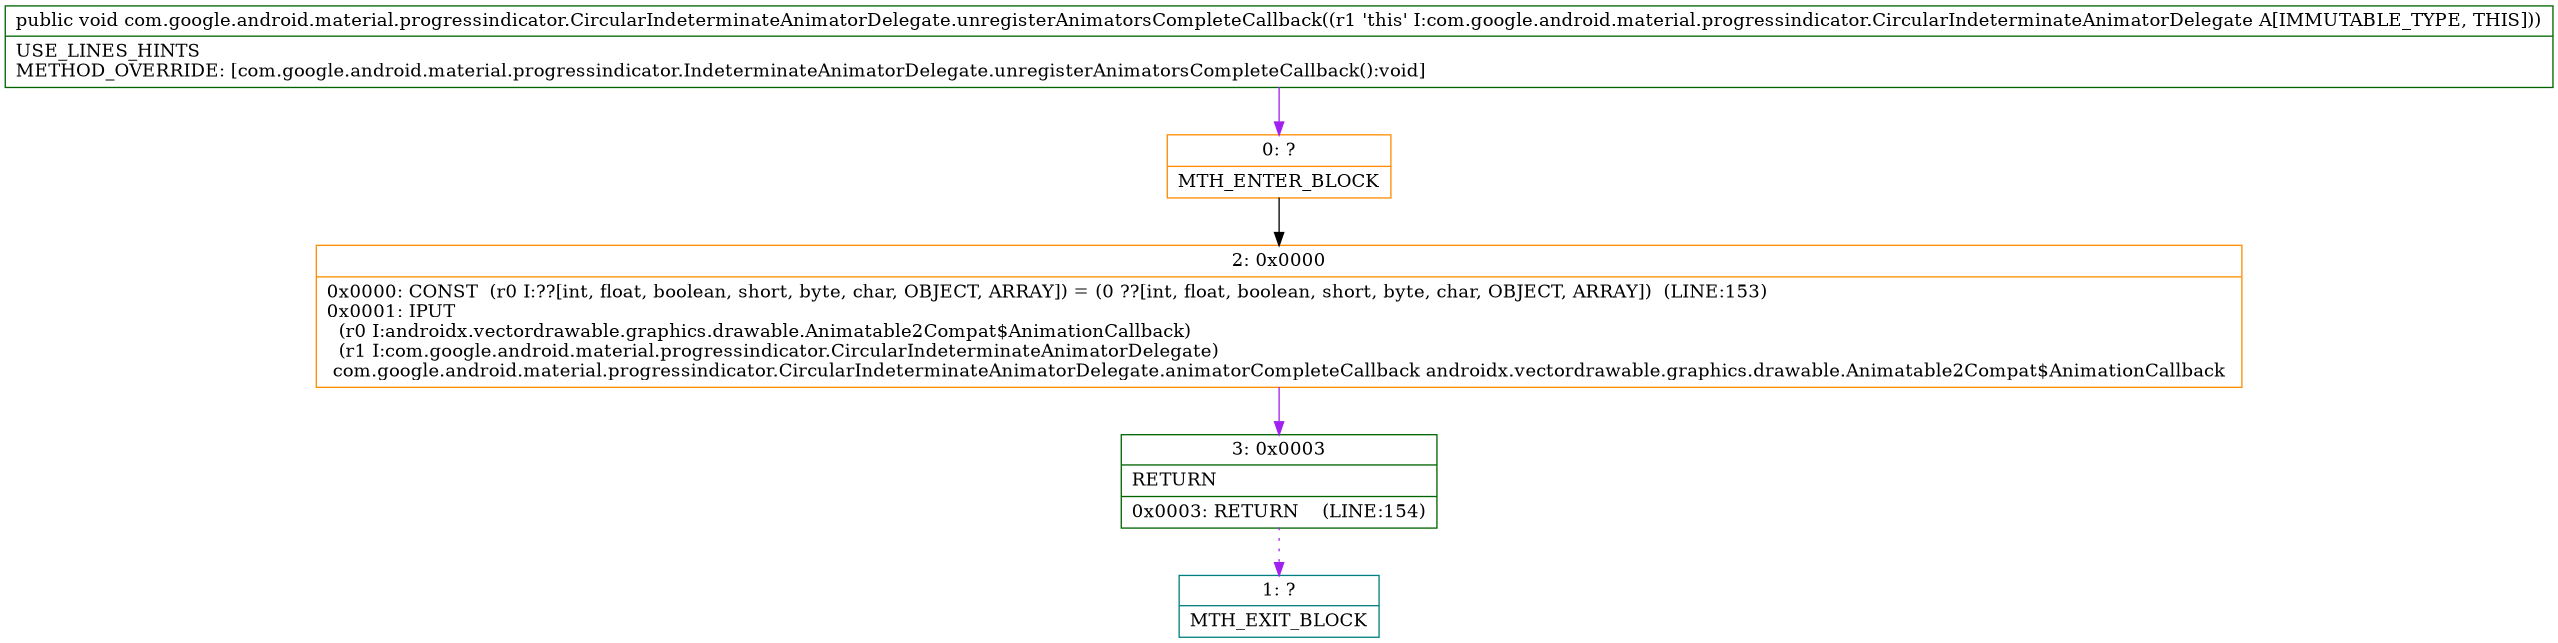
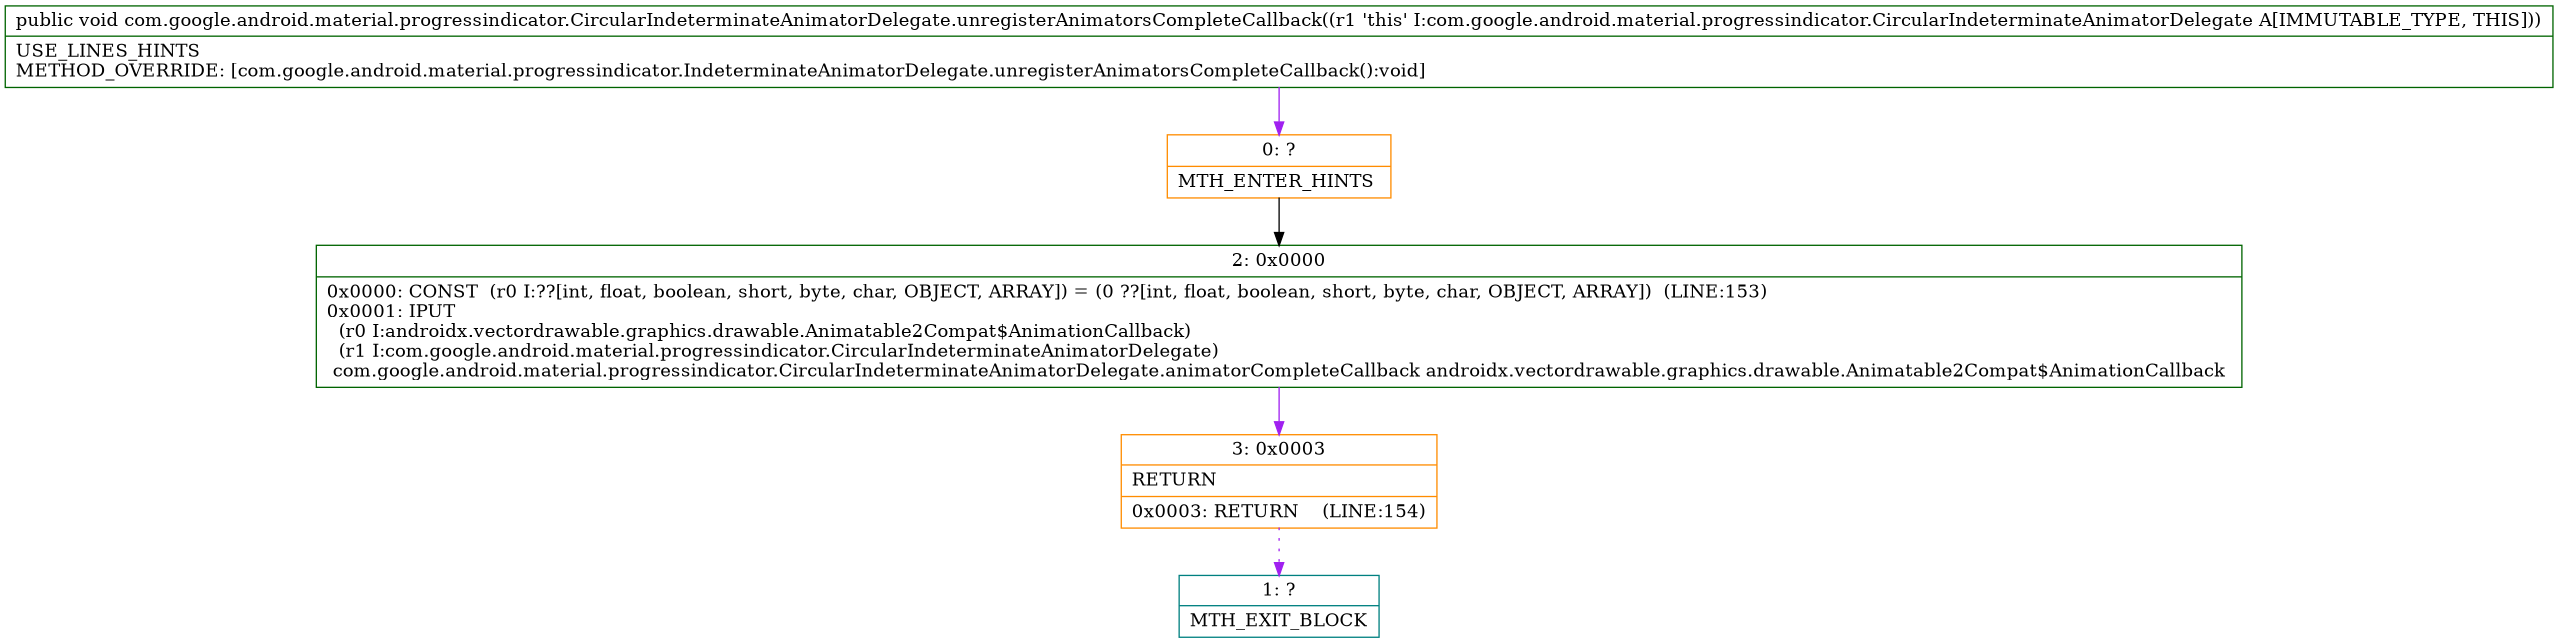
(1279, 182) -> (1276, 182)
(1279, 316) -> (1279, 316)
(1279, 481) -> (1279, 481)
